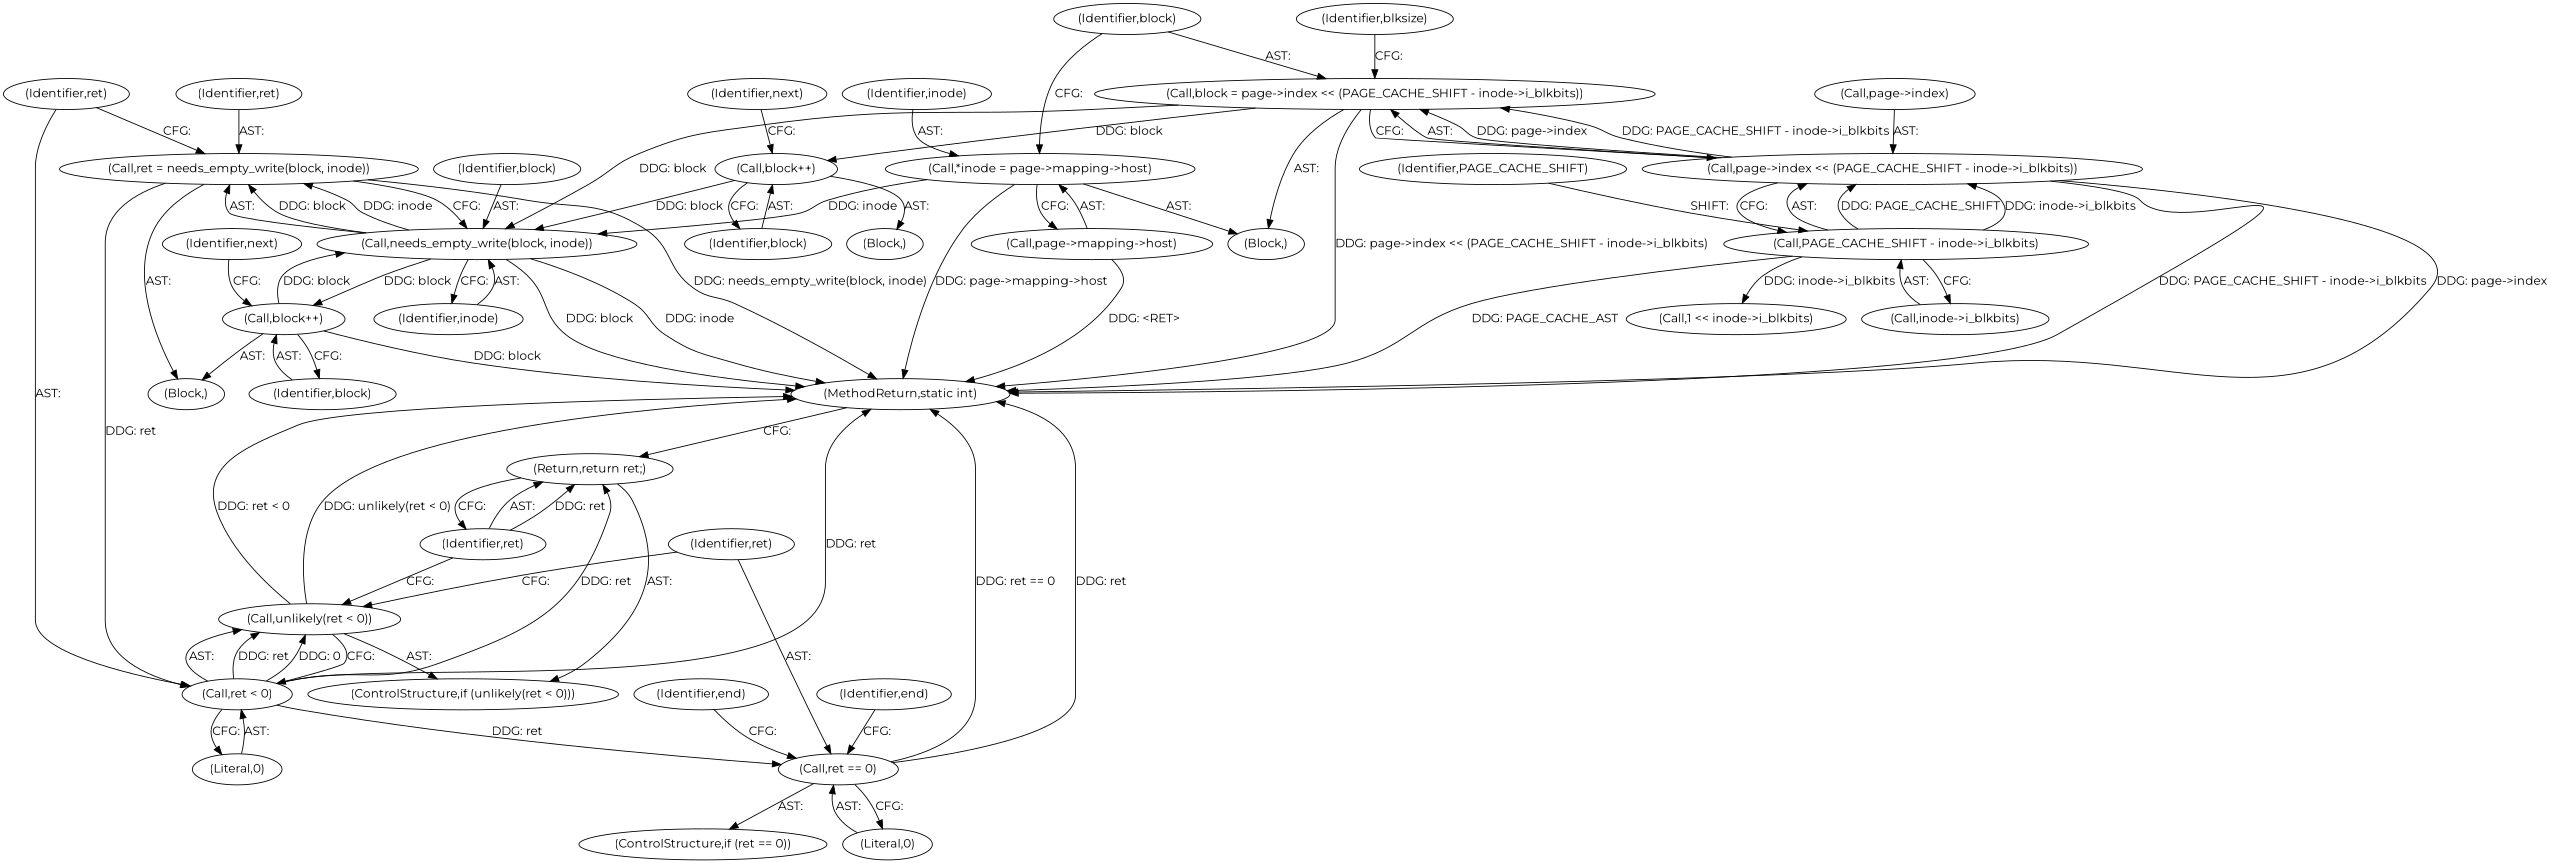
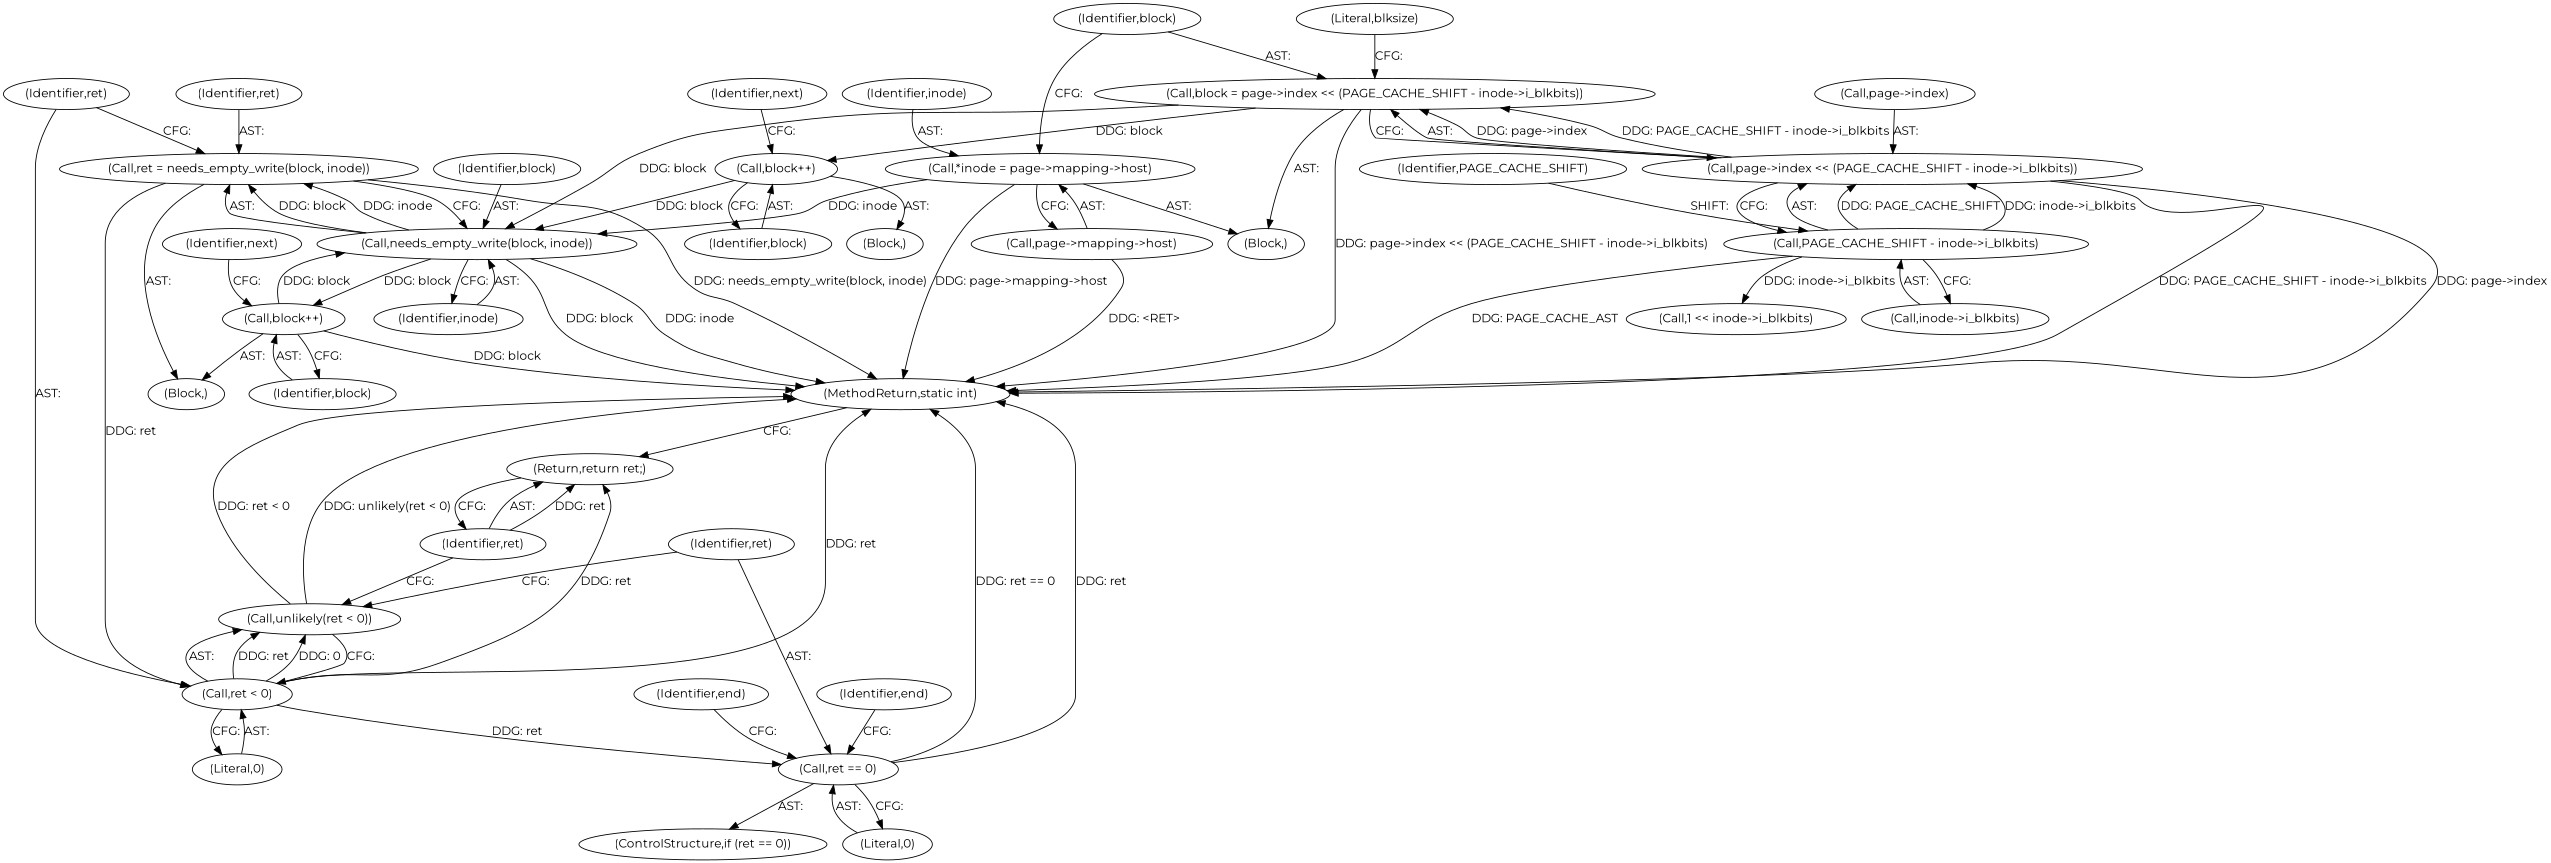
(1375, 19) -> (1375, 19)
(463, 694) -> none
